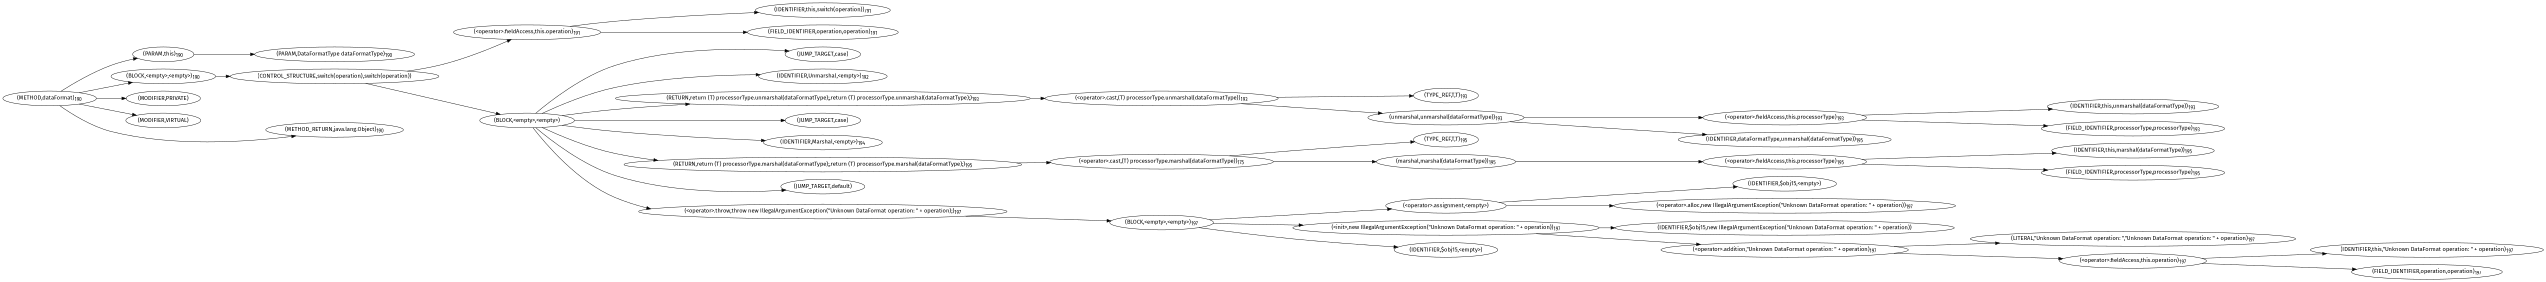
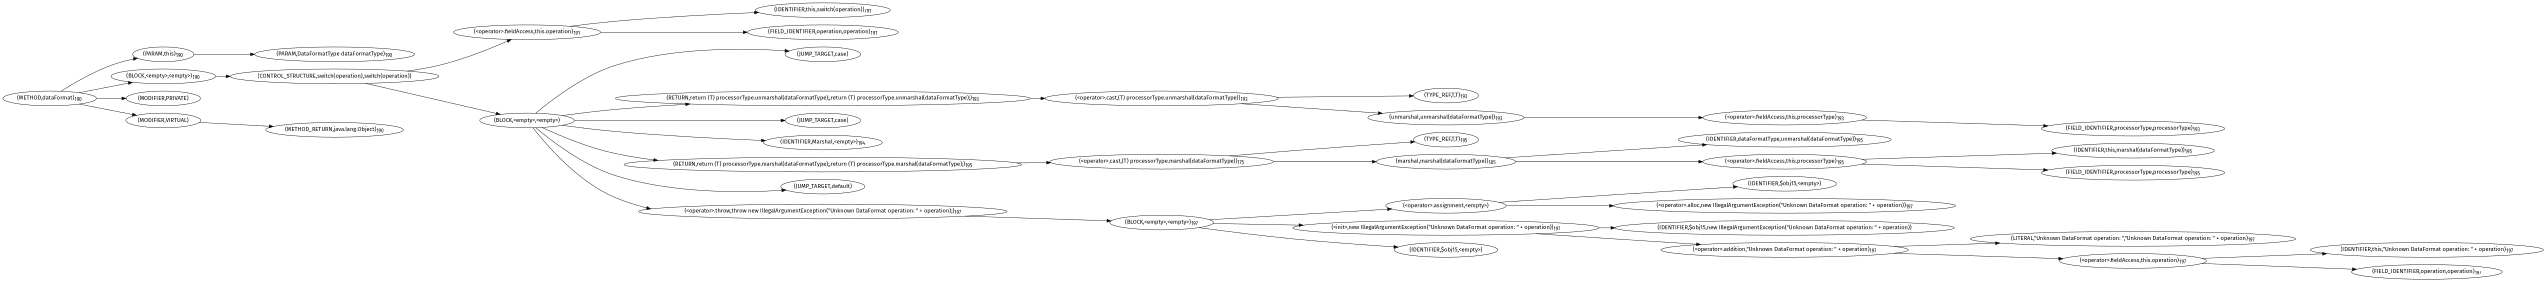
(823, 76) -> none
(2133, 107) -> none
(1606, 128) -> (1604, 151)
(172, 141) -> (234, 124)
(1492, 161) -> (1492, 161)
